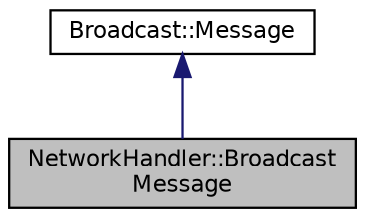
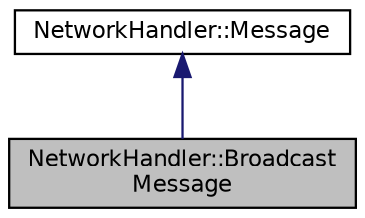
(183, 32) -> (183, 32)
